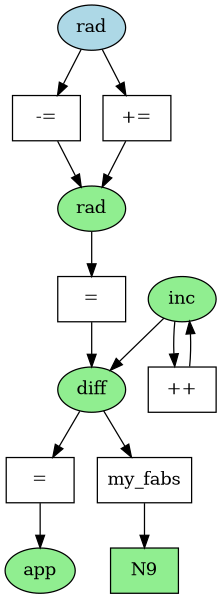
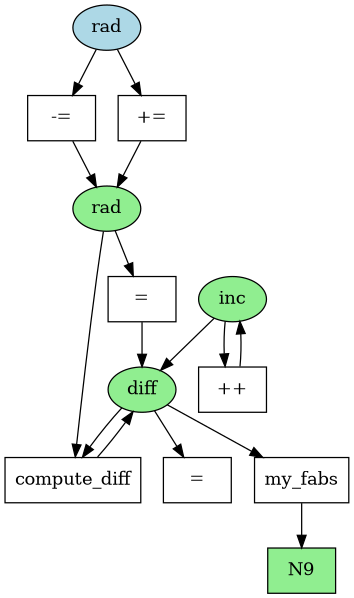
none -> (73, 480)
(40, 571) -> none
